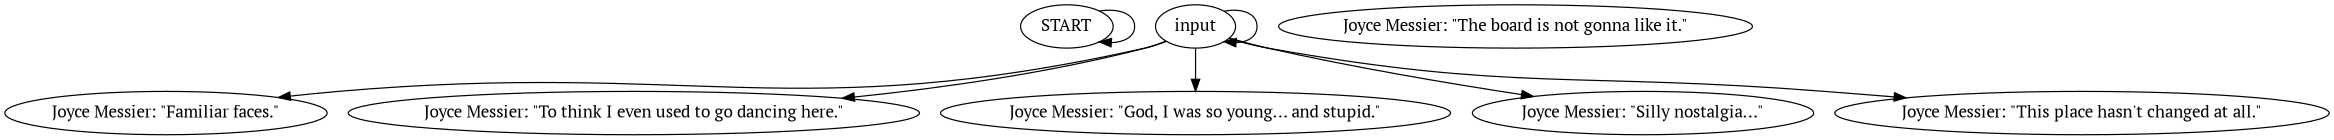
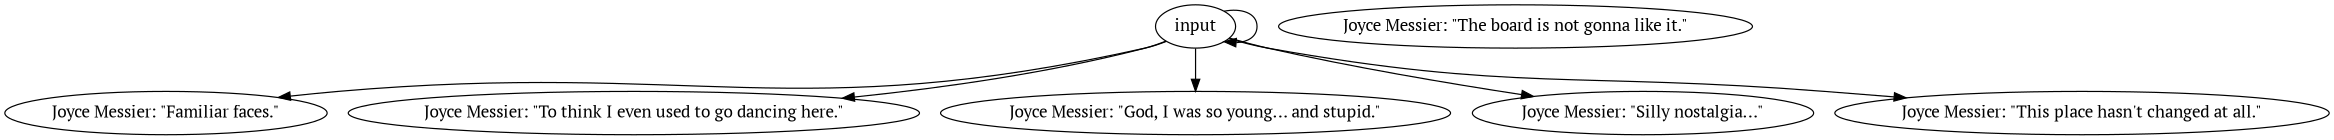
(1067, 26) -> none
